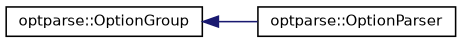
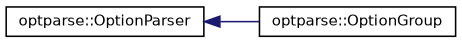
(238, 22) -> (240, 22)
